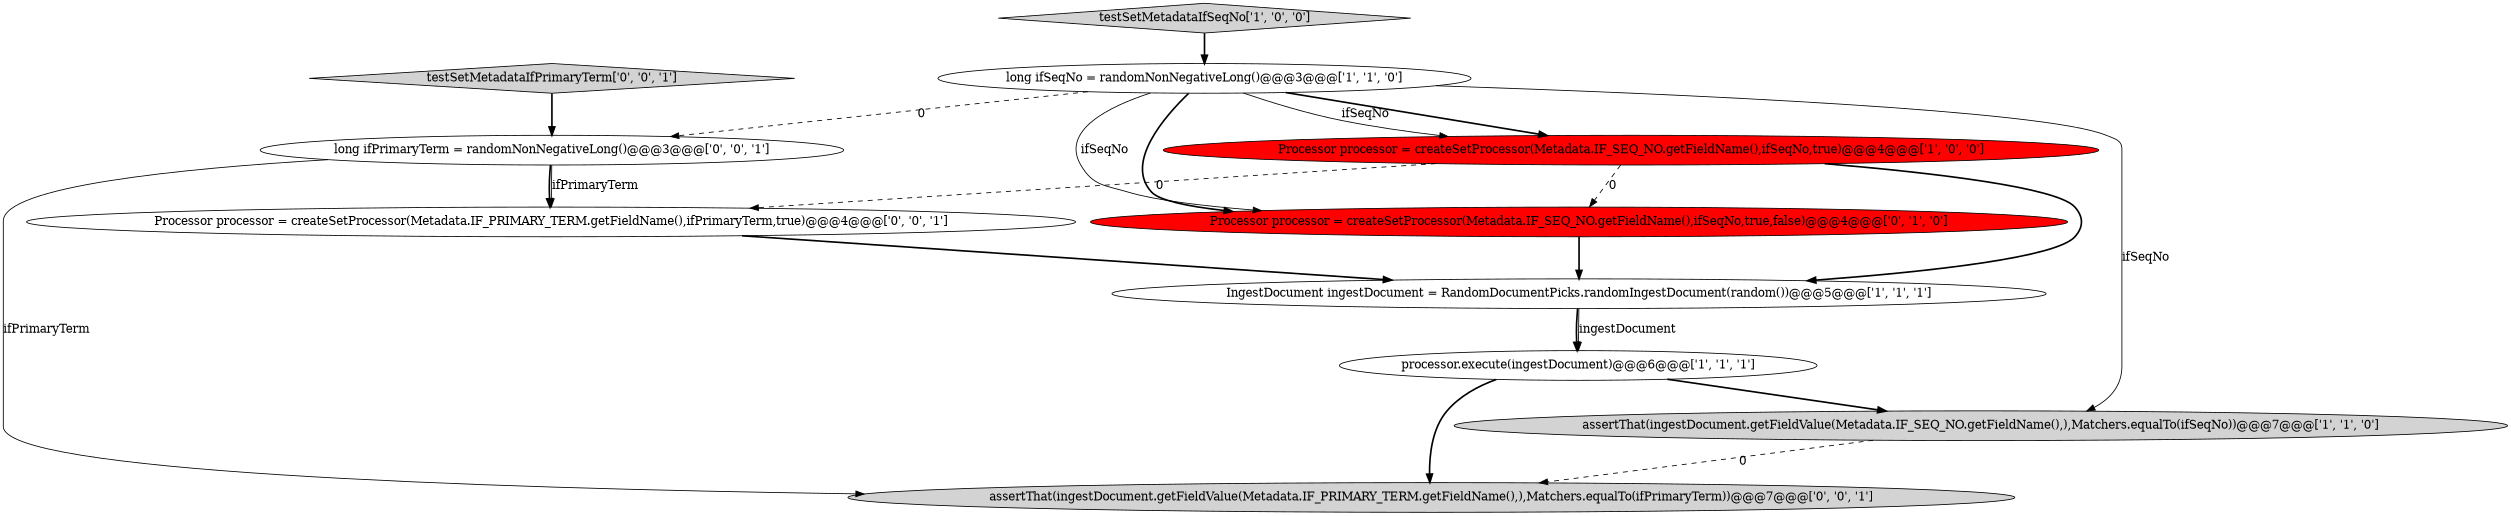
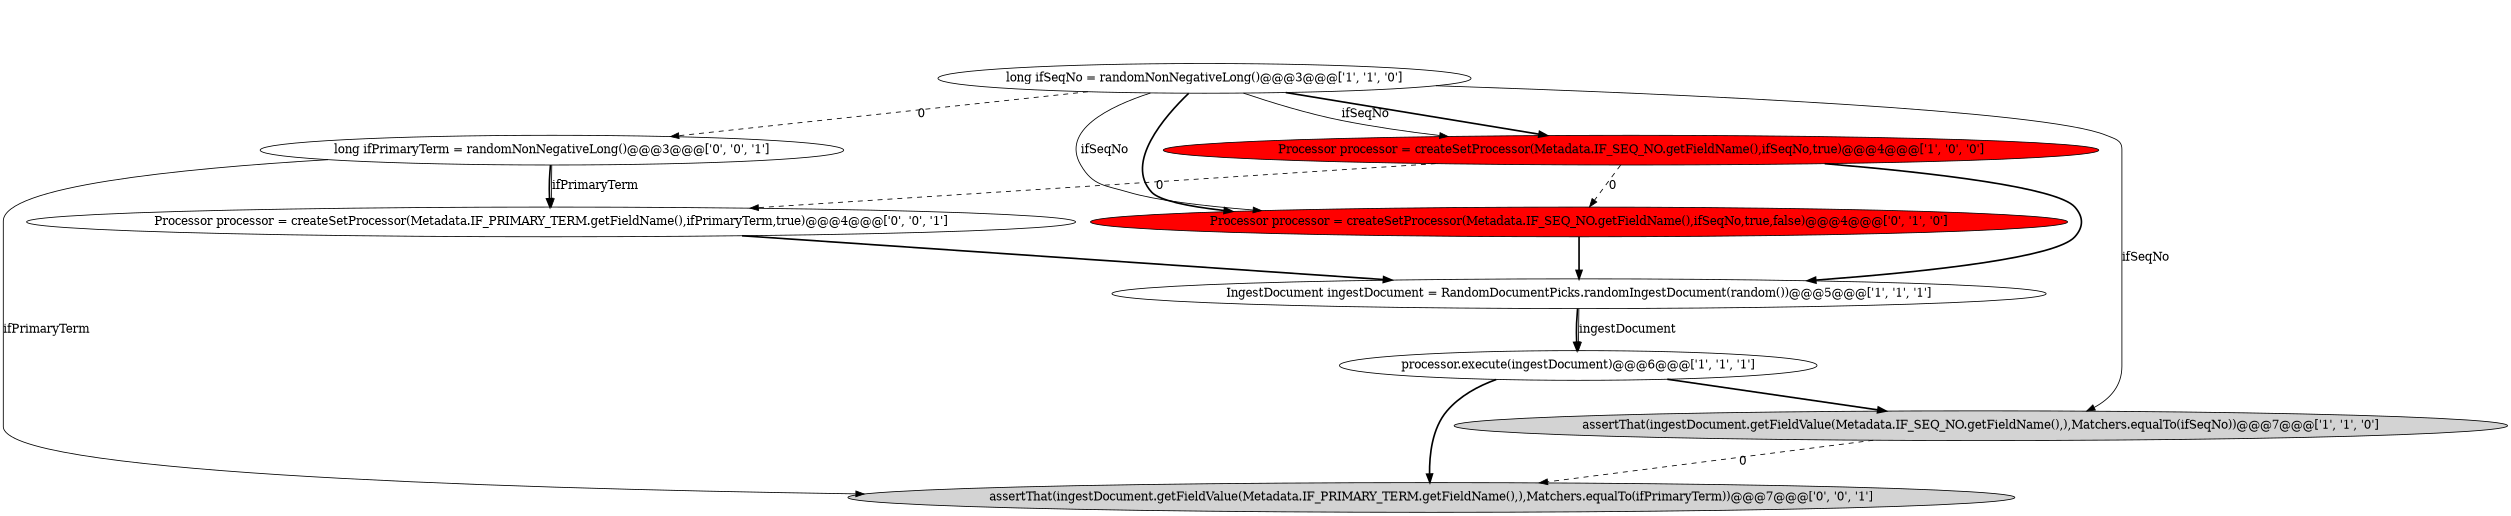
(1204, 18) -> none
(552, 78) -> none
